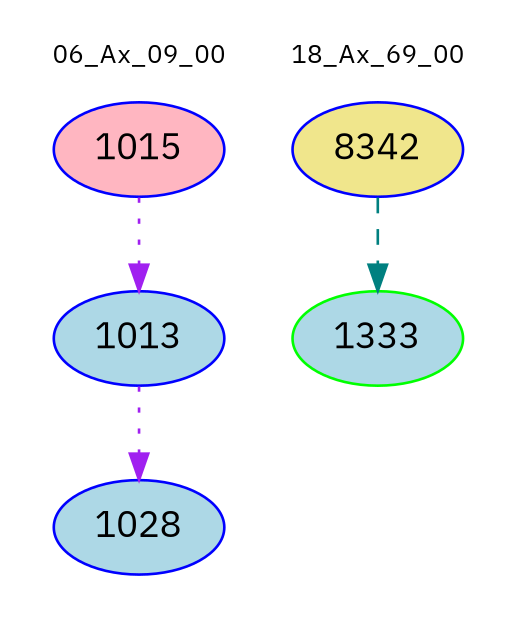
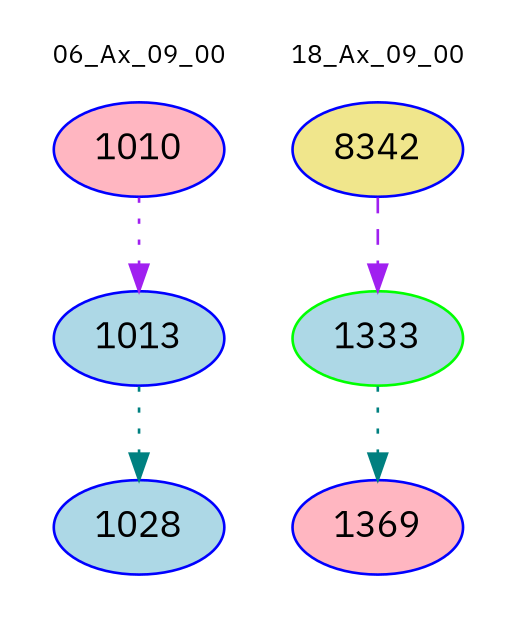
(379, 56) -> (379, 56)
(139, 150) -> (139, 150)
(378, 231) -> (378, 231)
(139, 420) -> (139, 420)
none -> (378, 527)
